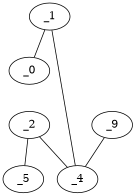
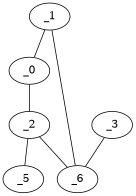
none -> (29, 98)
(112, 125) -> (112, 125)
(78, 179) -> (78, 179)
